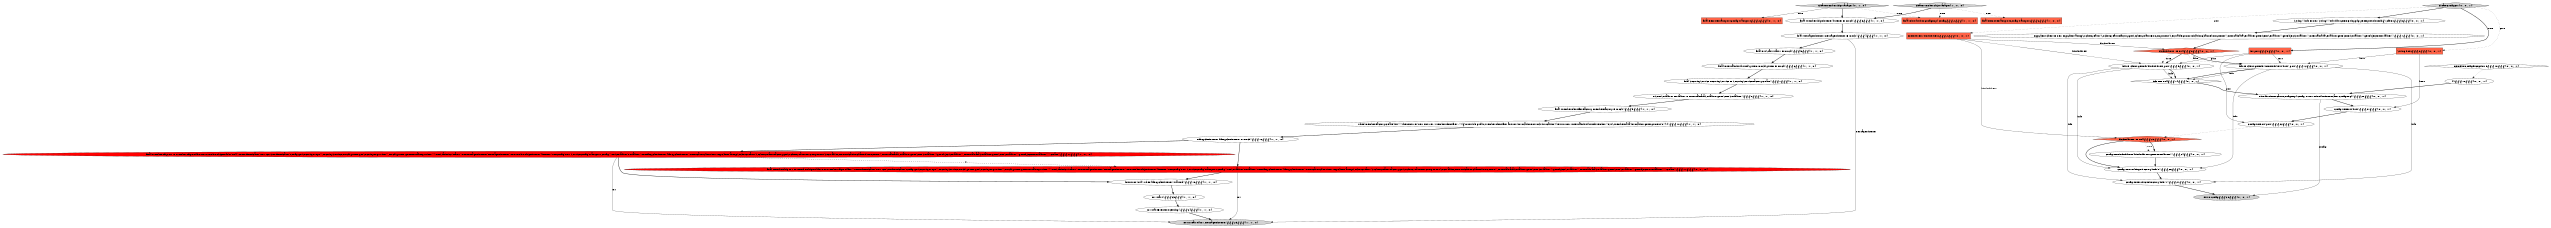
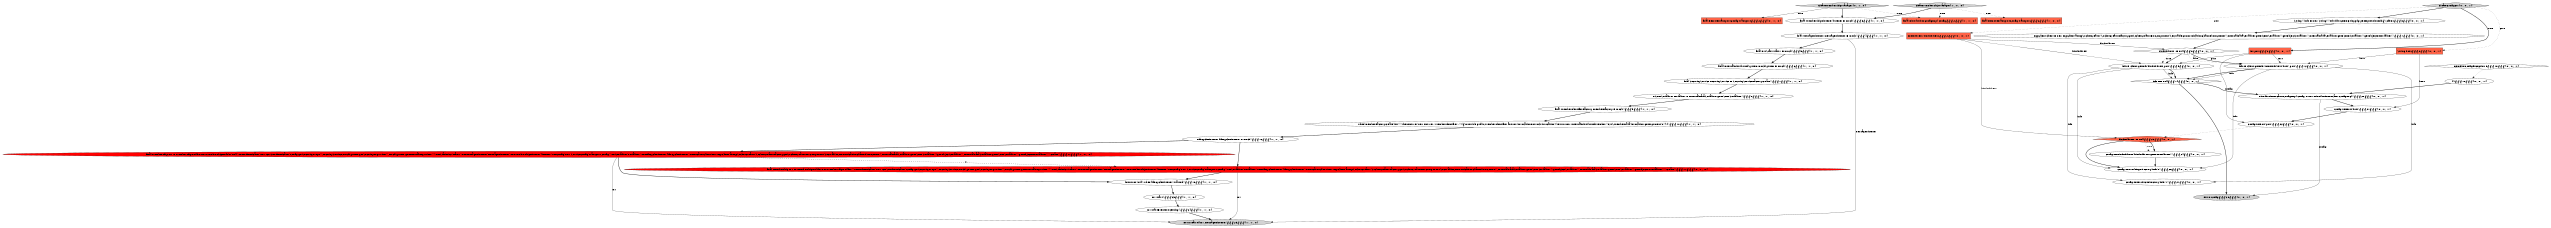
(2186, 51) -> (2186, 51)
(2229, 89) -> (2229, 89)
(2159, 175) -> none
(2194, 190) -> (2217, 129)
